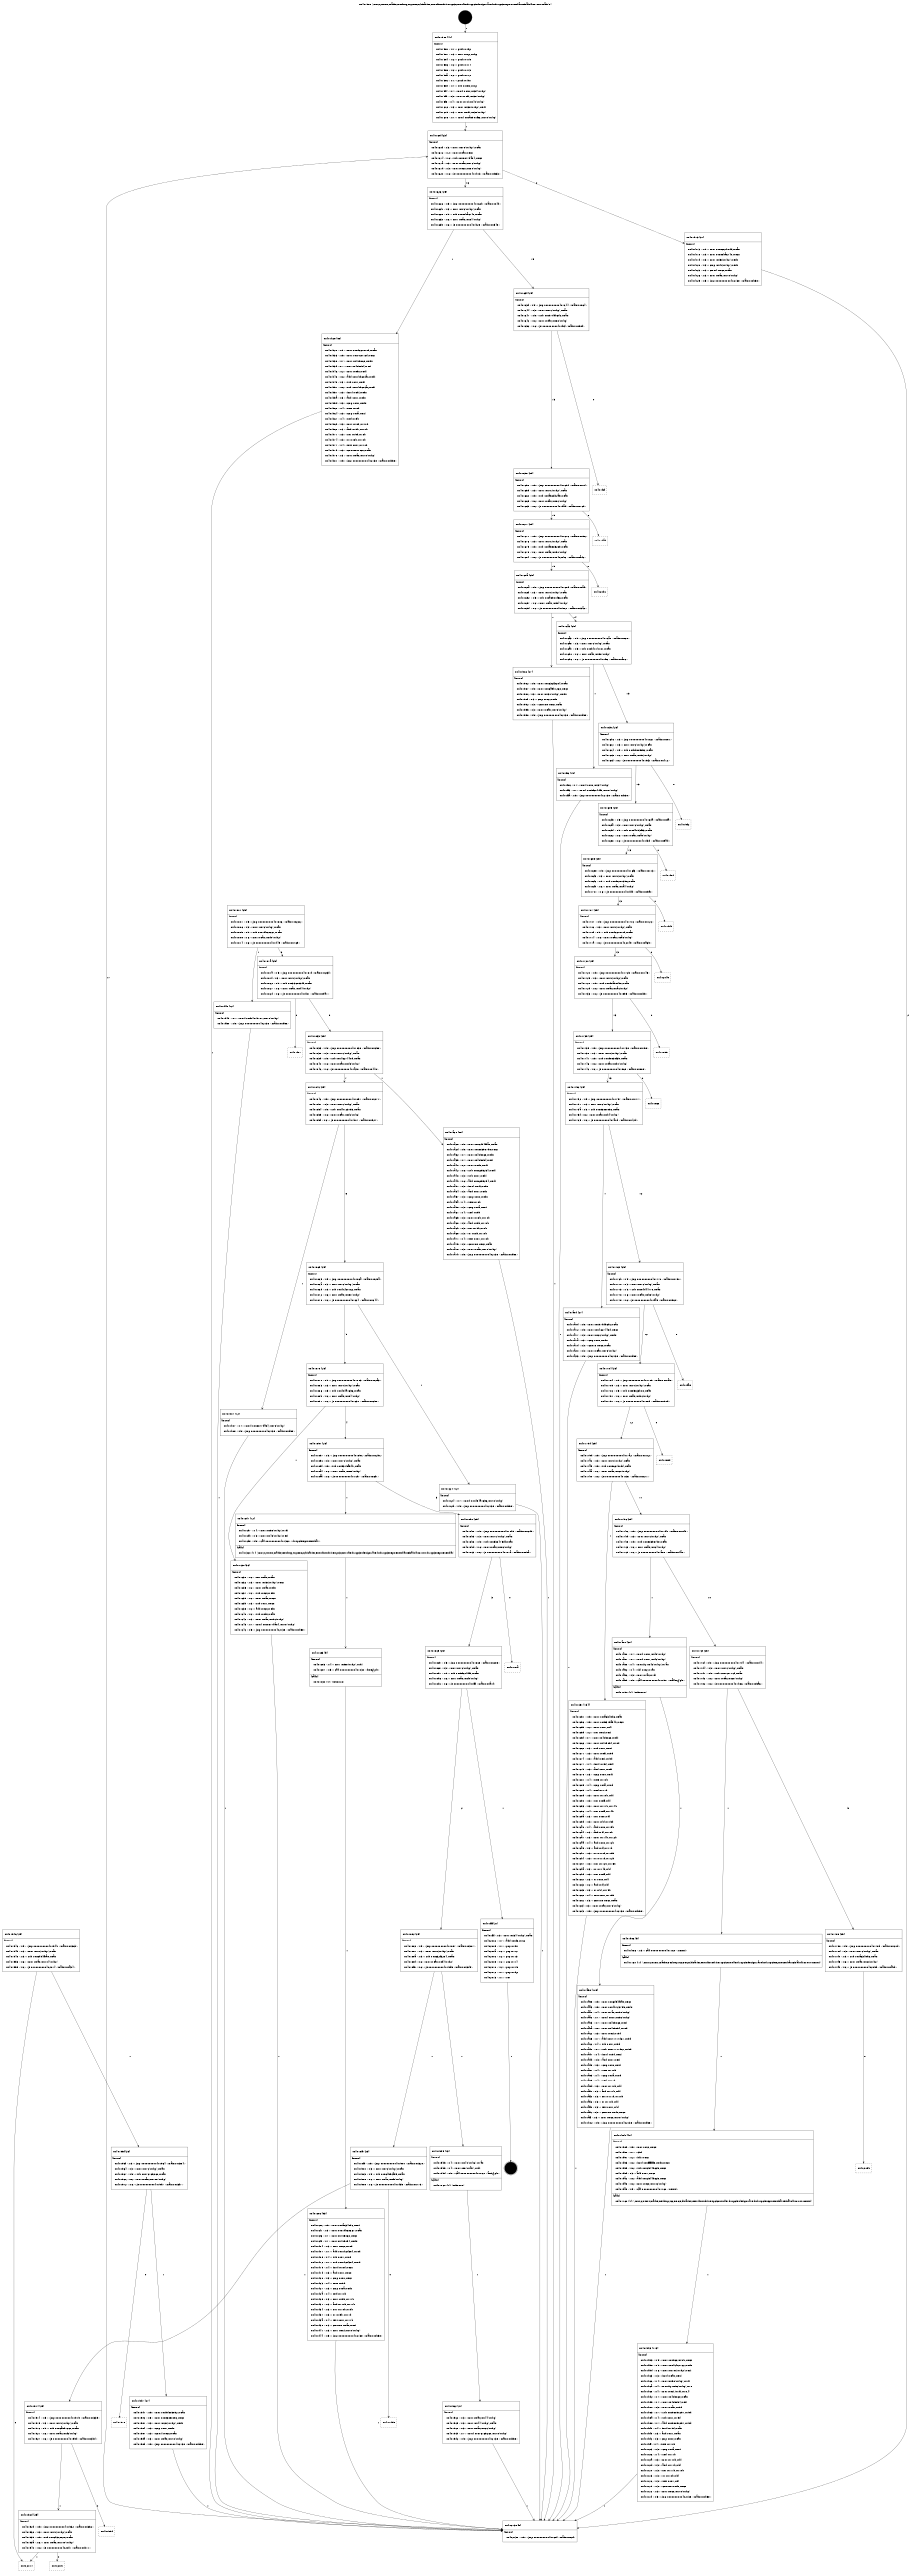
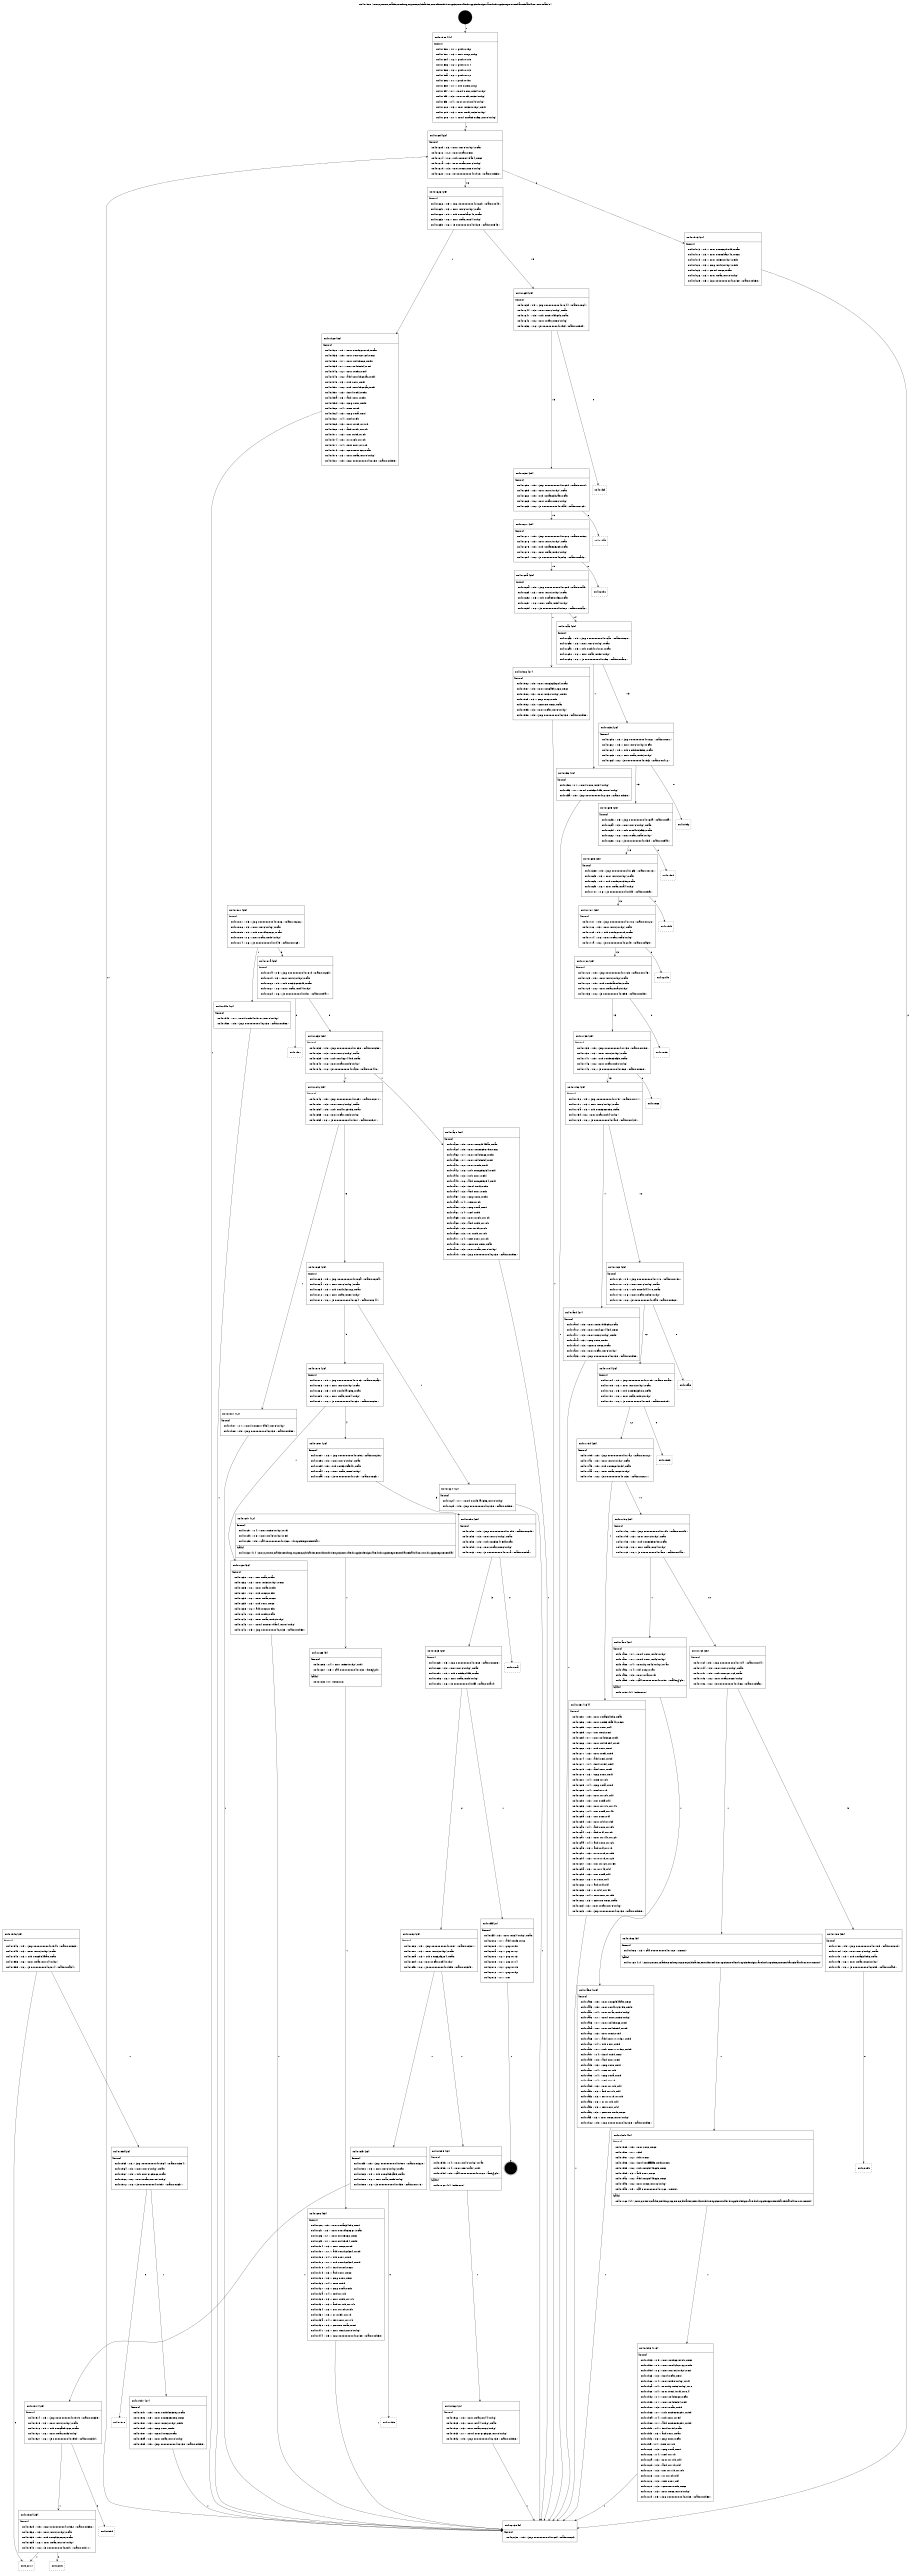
(346, 1497) -> none
